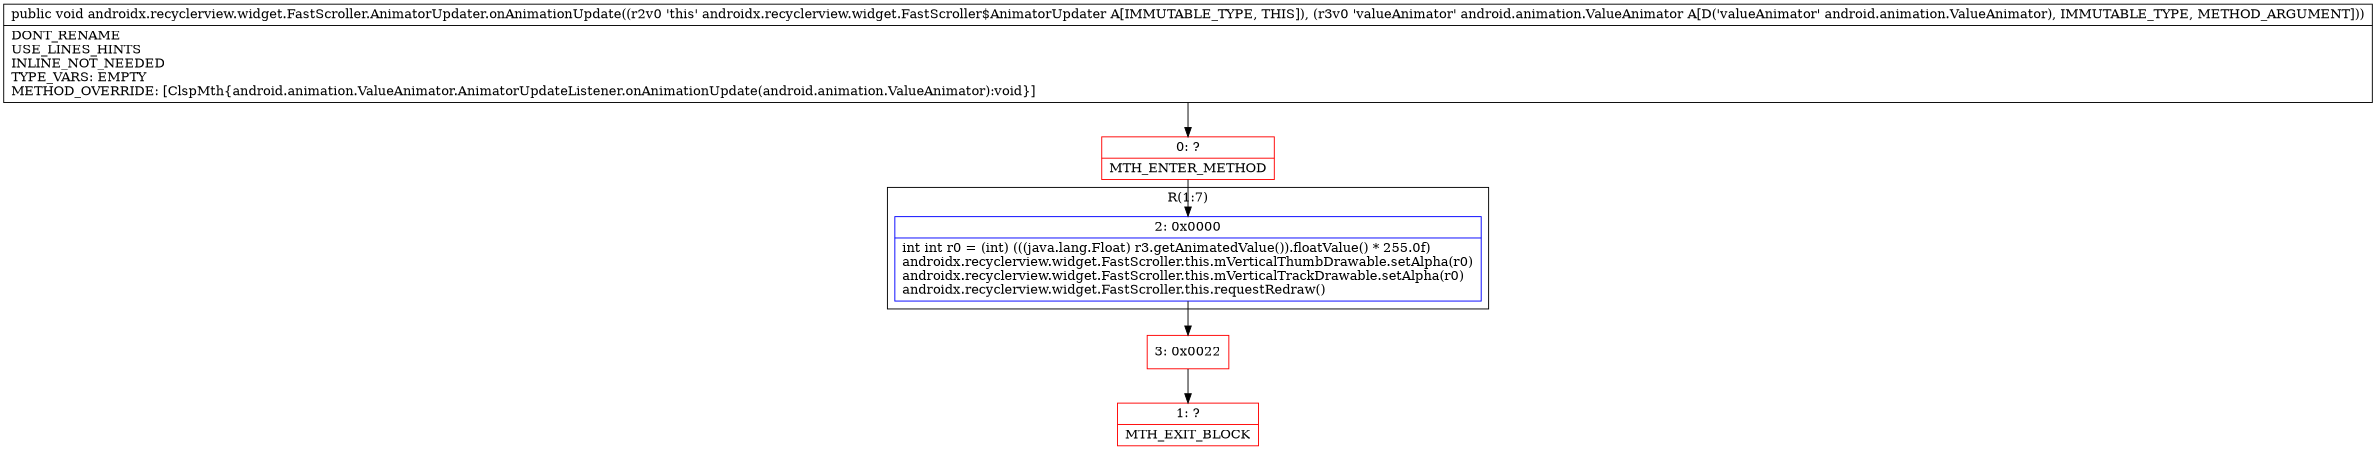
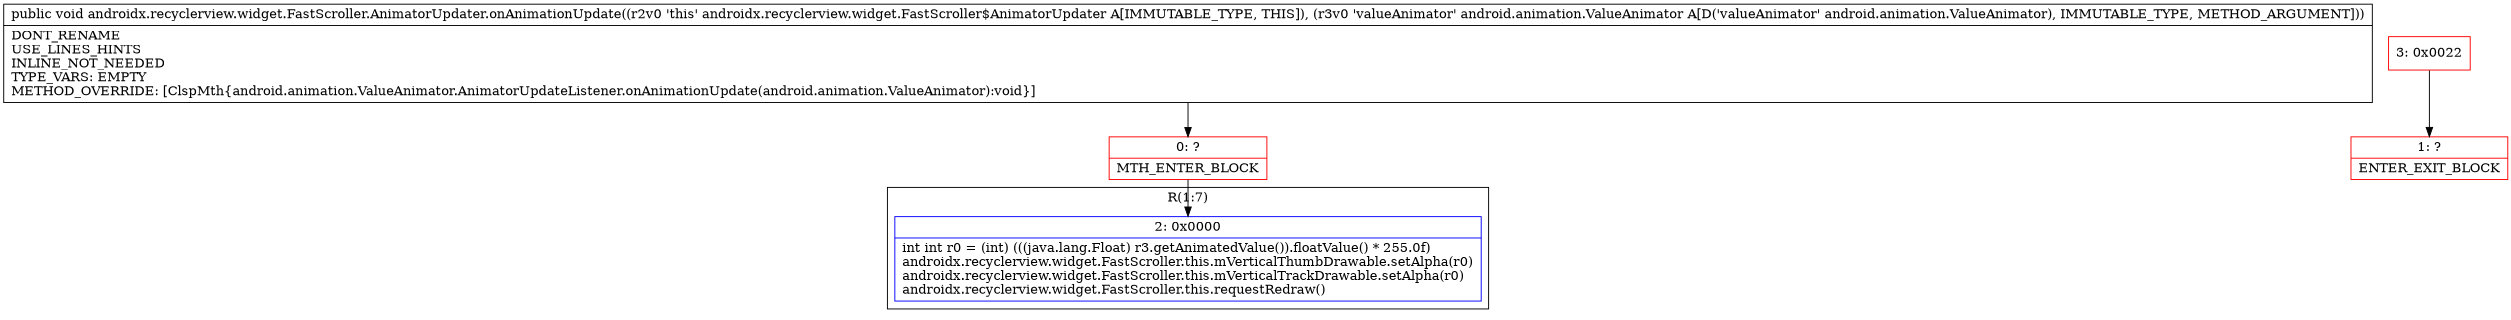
(1188, 168) -> (1188, 168)
(1188, 315) -> none
(1188, 435) -> (2429, 168)
